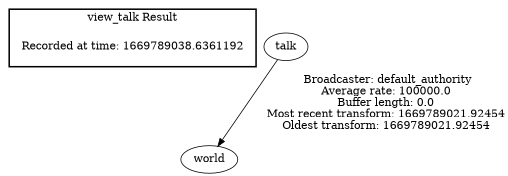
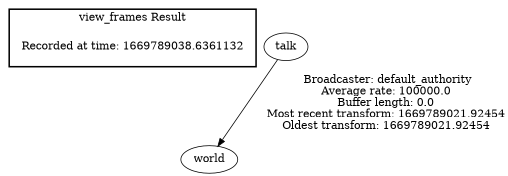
(133, 18) -> (133, 18)
(133, 47) -> (133, 47)
